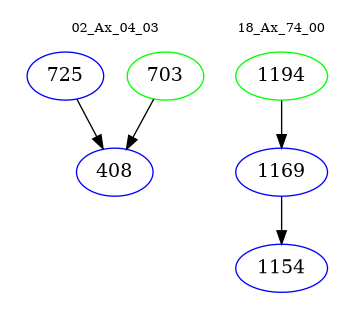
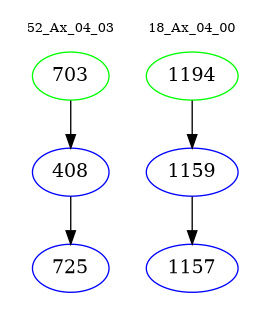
(115, 29) -> (71, 29)
(282, 29) -> (192, 29)
(87, 118) -> (71, 214)
(282, 172) -> (192, 172)
(282, 268) -> (192, 268)
